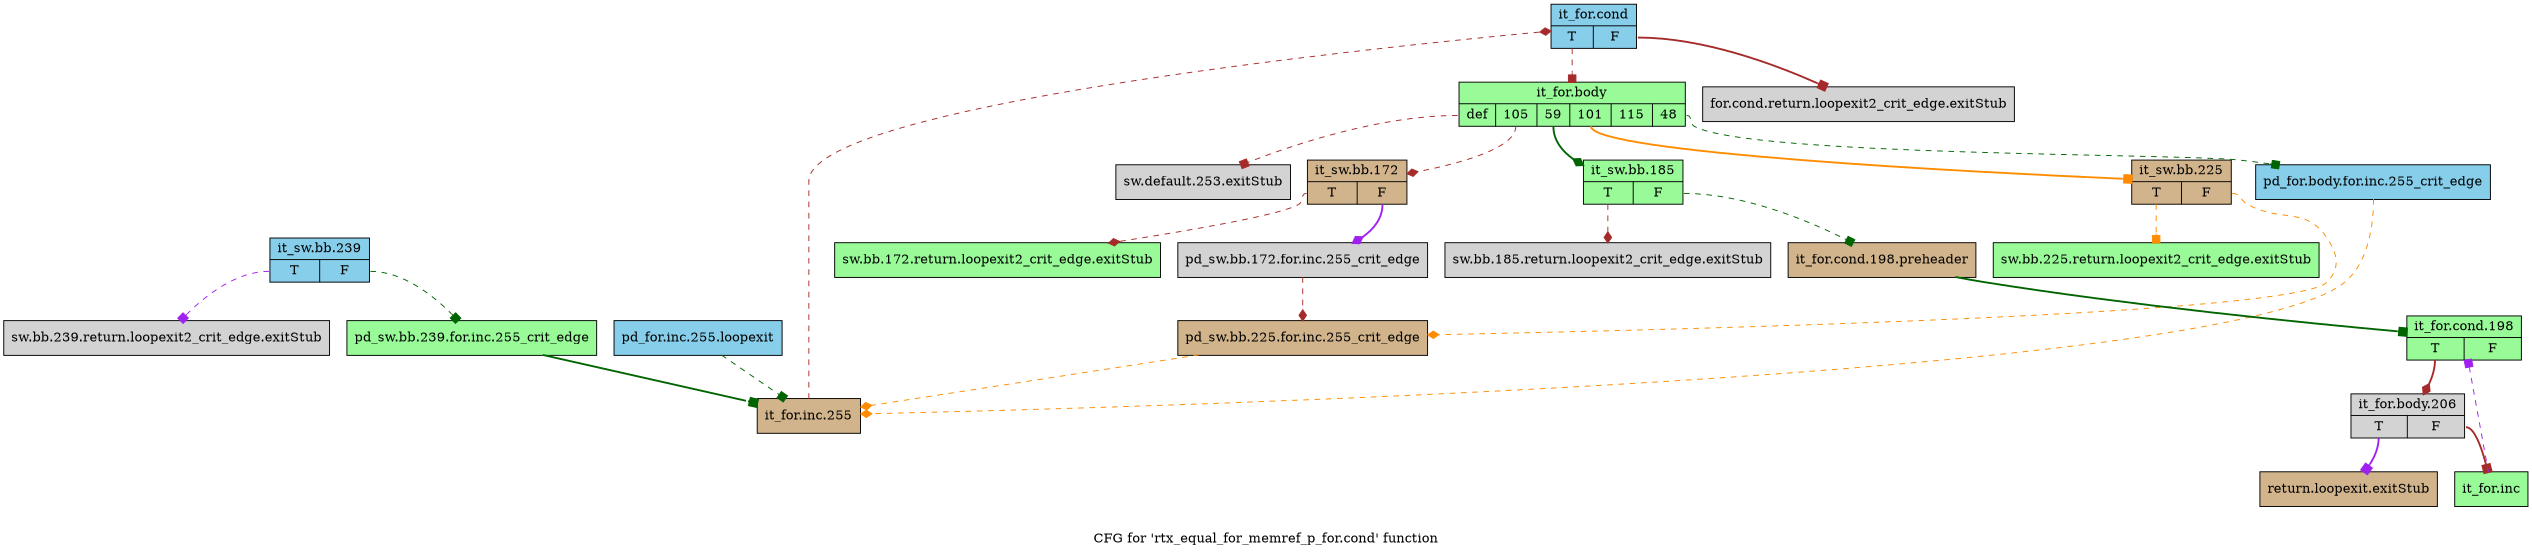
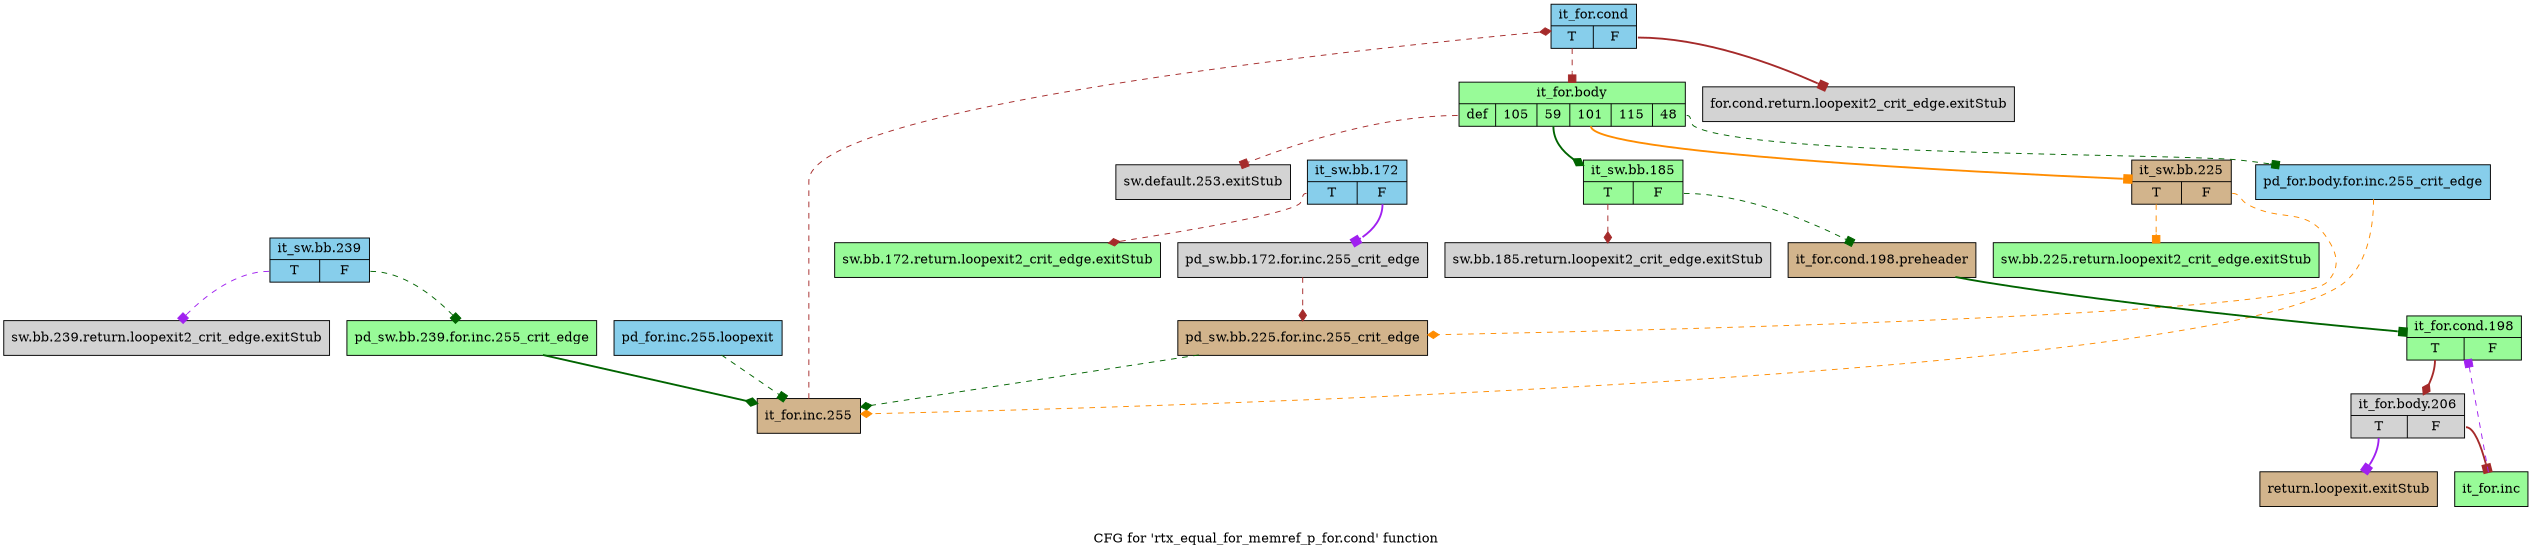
(1472, 158) -> none
(1357, 182) -> (1357, 182)
(1377, 223) -> (1377, 223)
(644, 378) -> (644, 378)
(1035, 380) -> (1035, 380)
